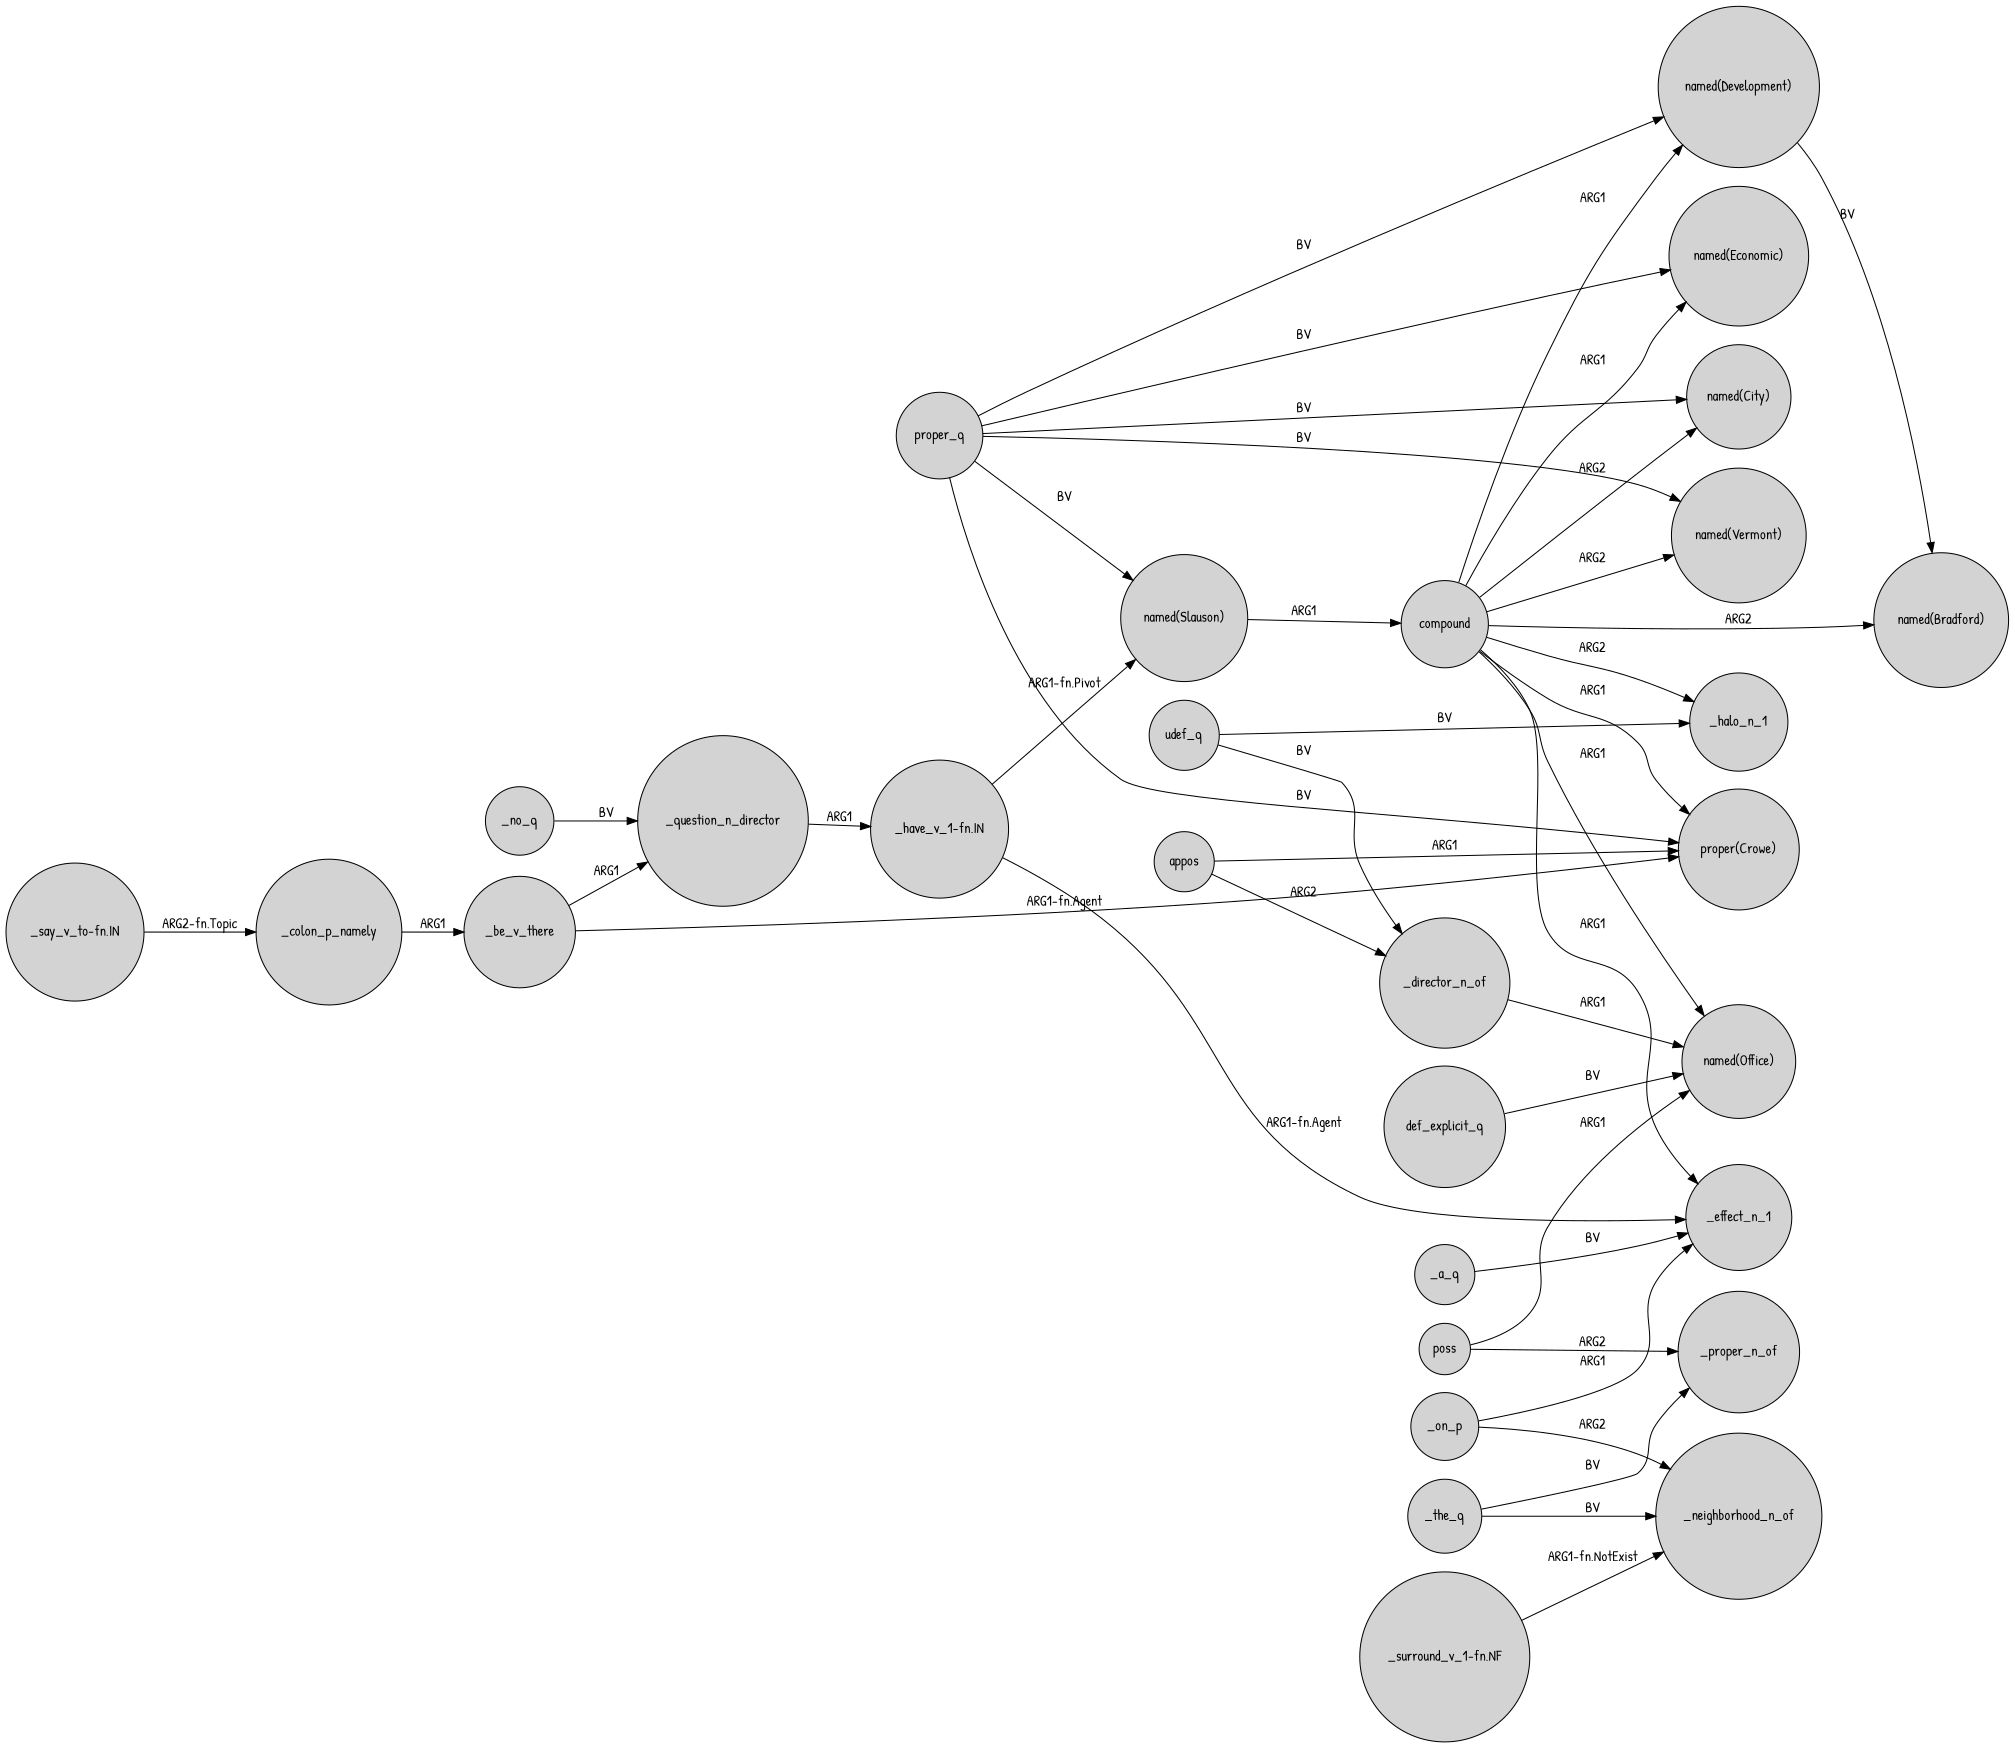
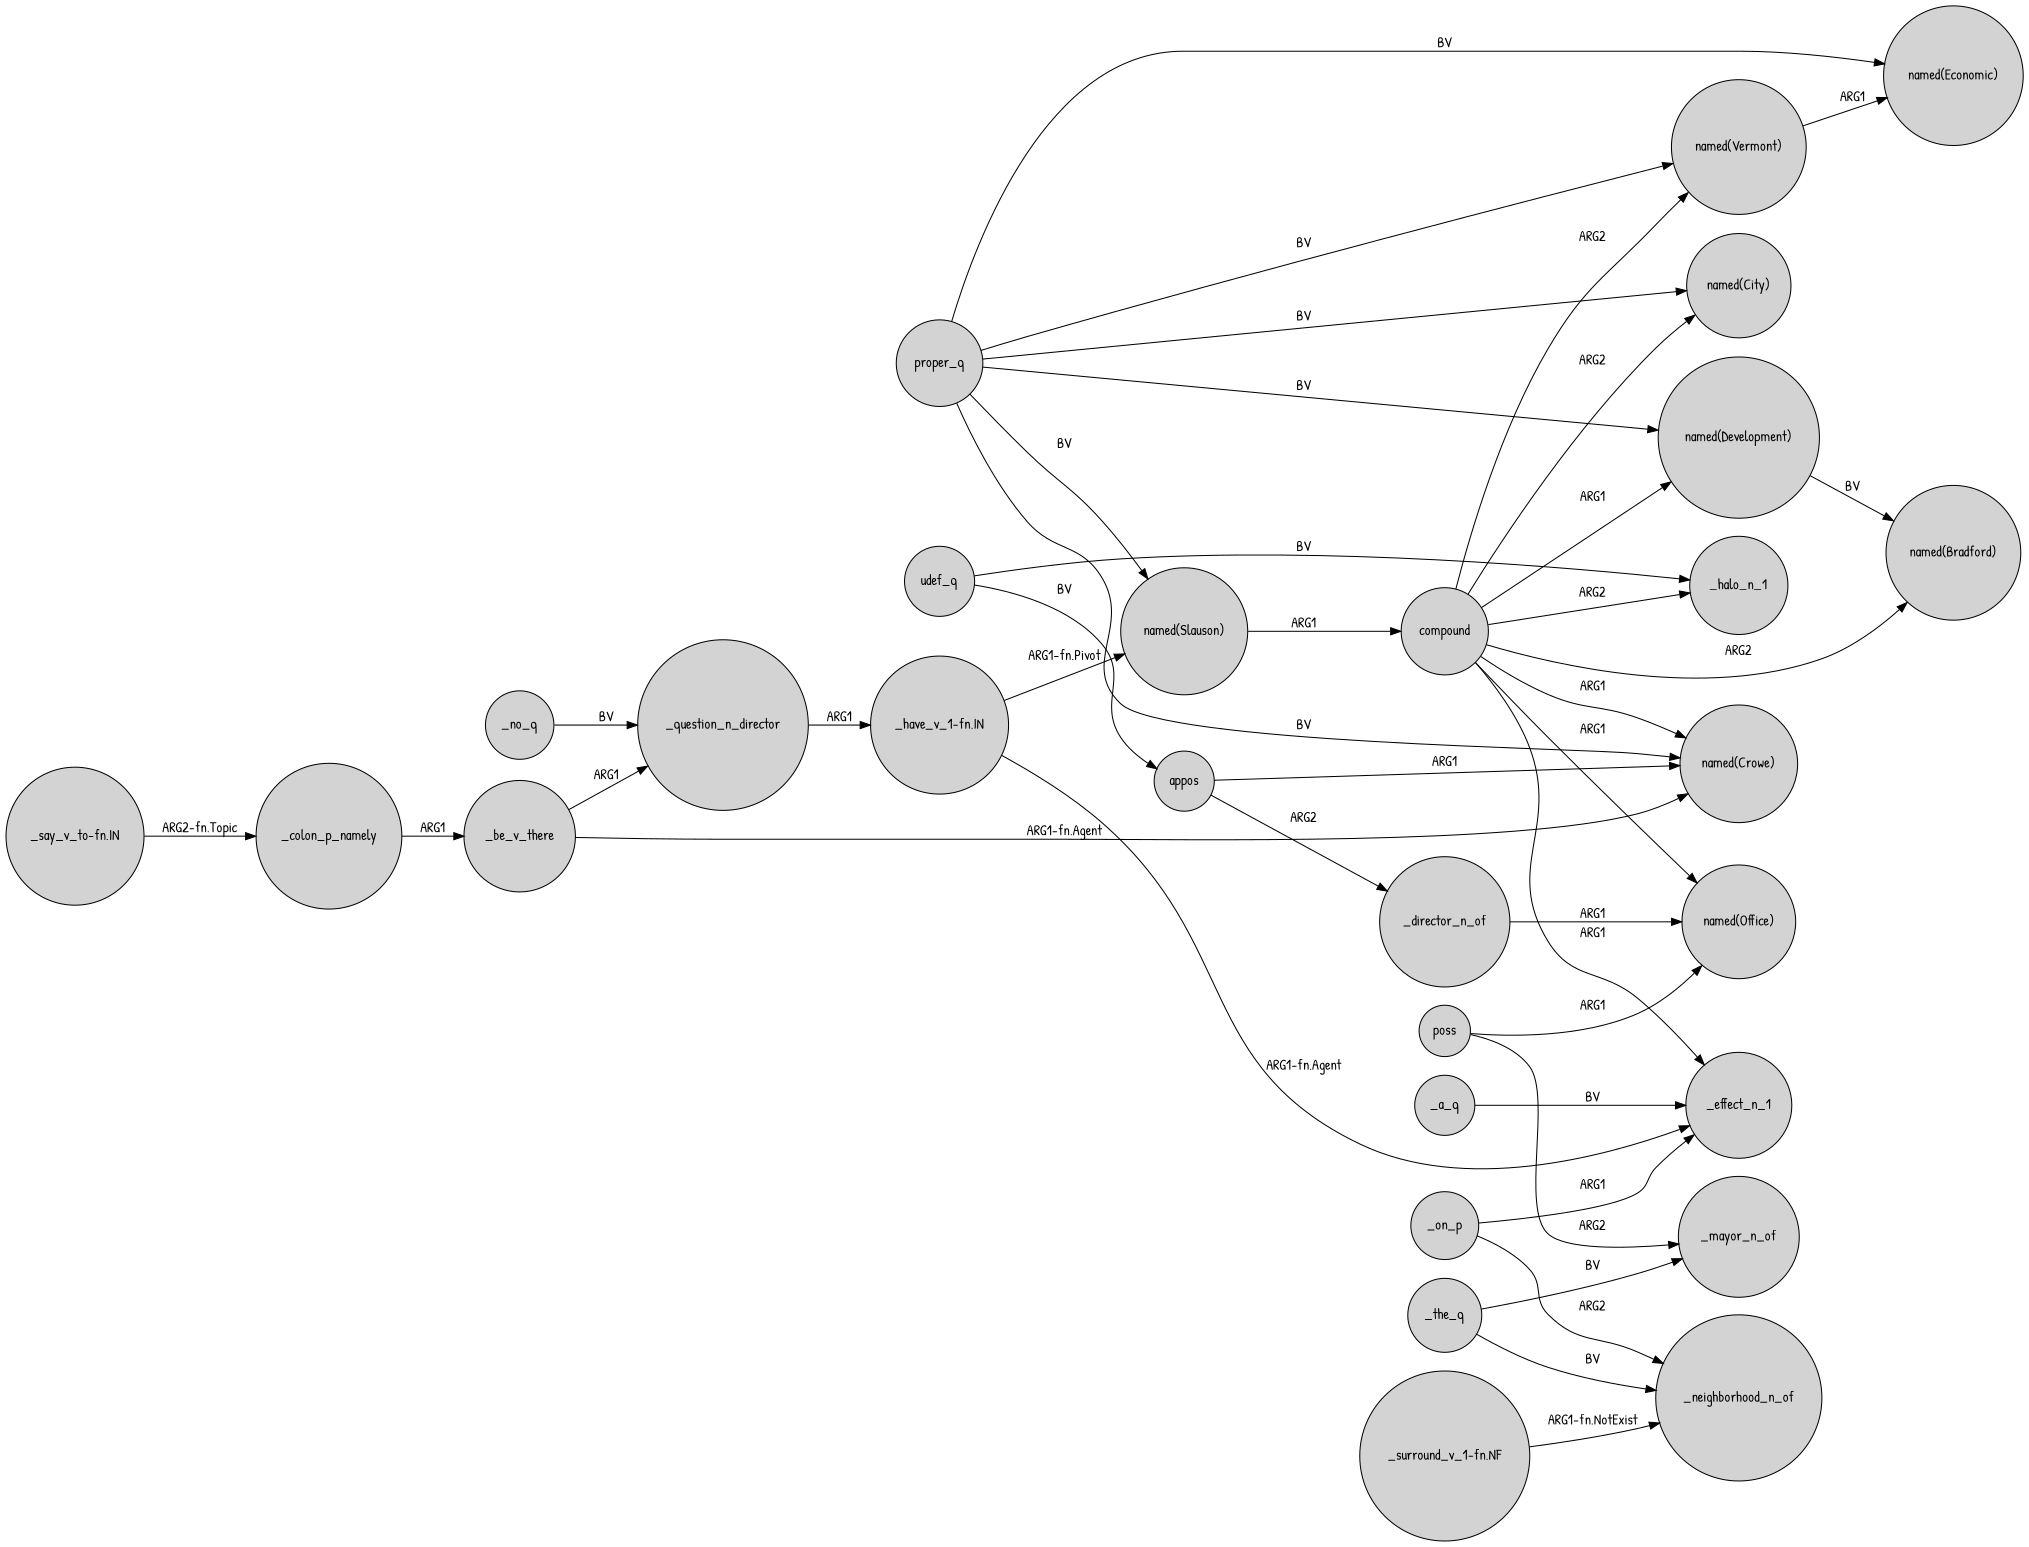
(1563, 440) -> (1840, 113)
(1350, 794) -> (1099, 642)
(1739, 850) -> (1739, 764)
(1445, 1127) -> none
(1739, 1352) -> (1739, 1237)
